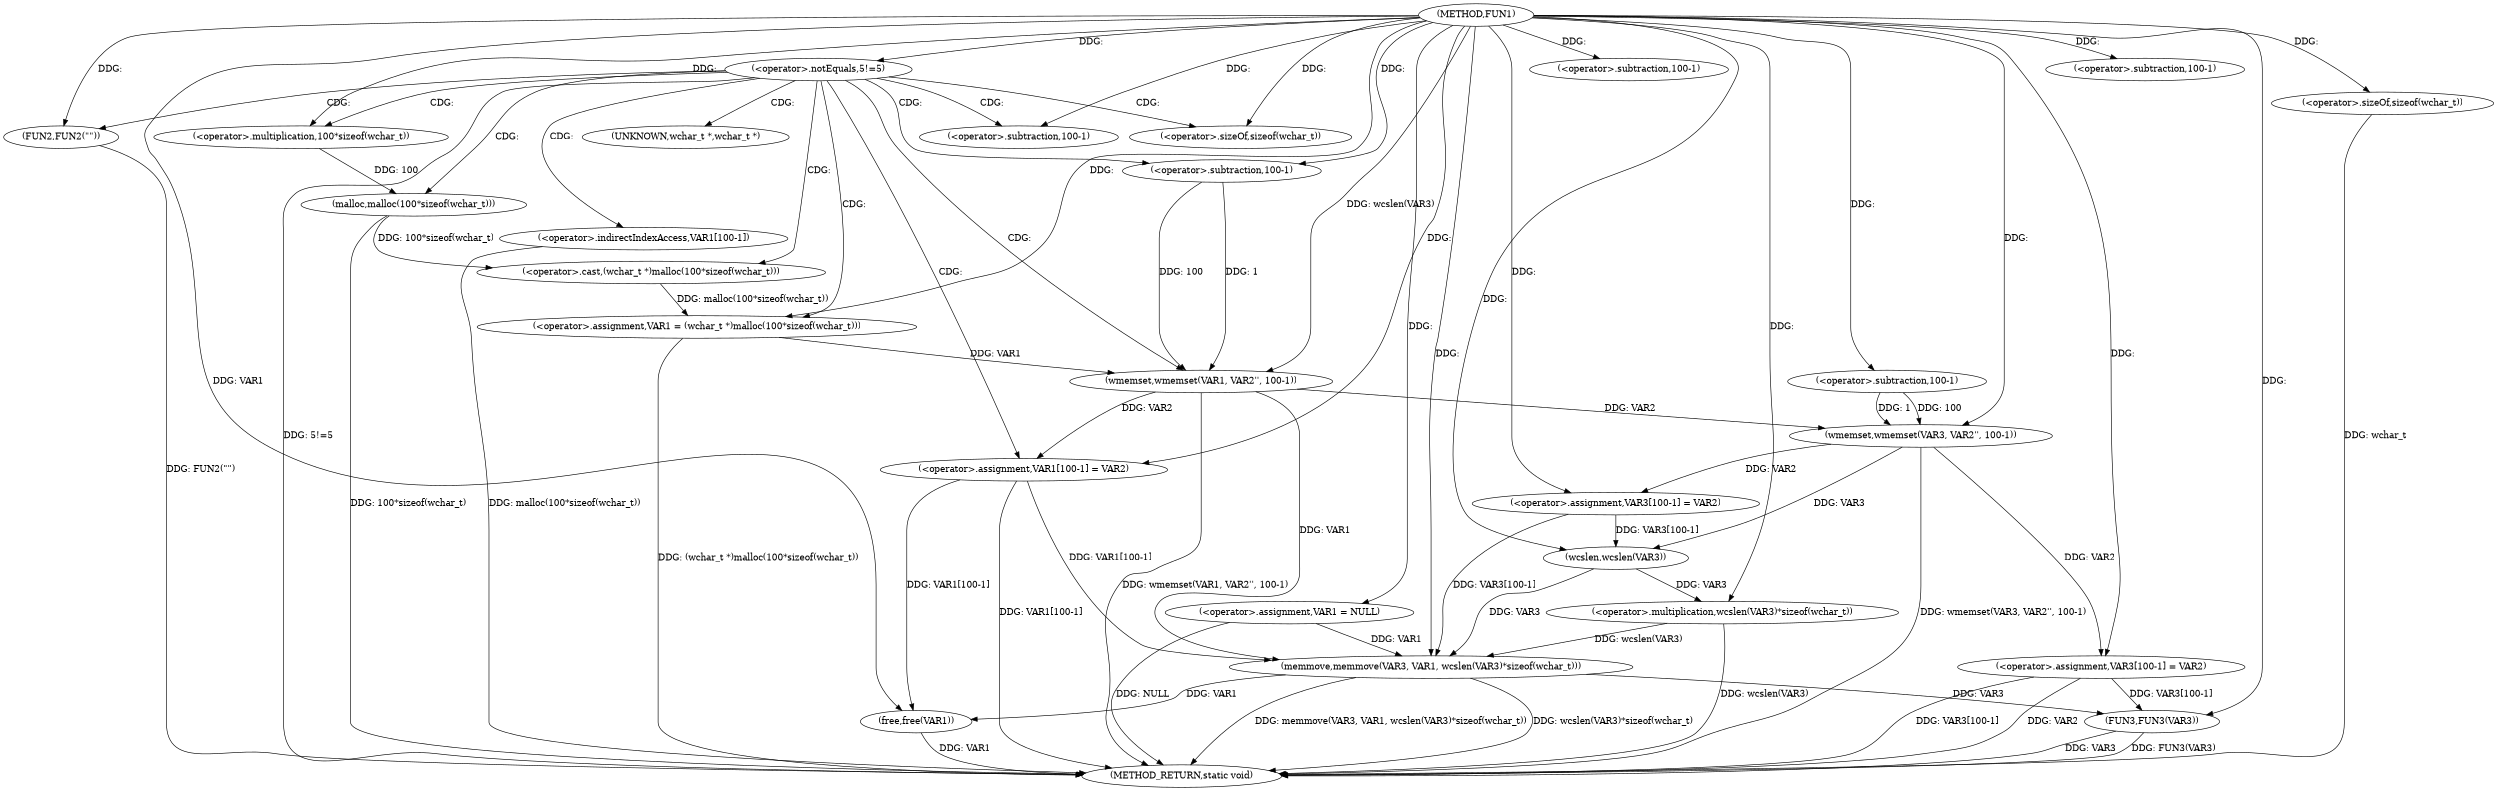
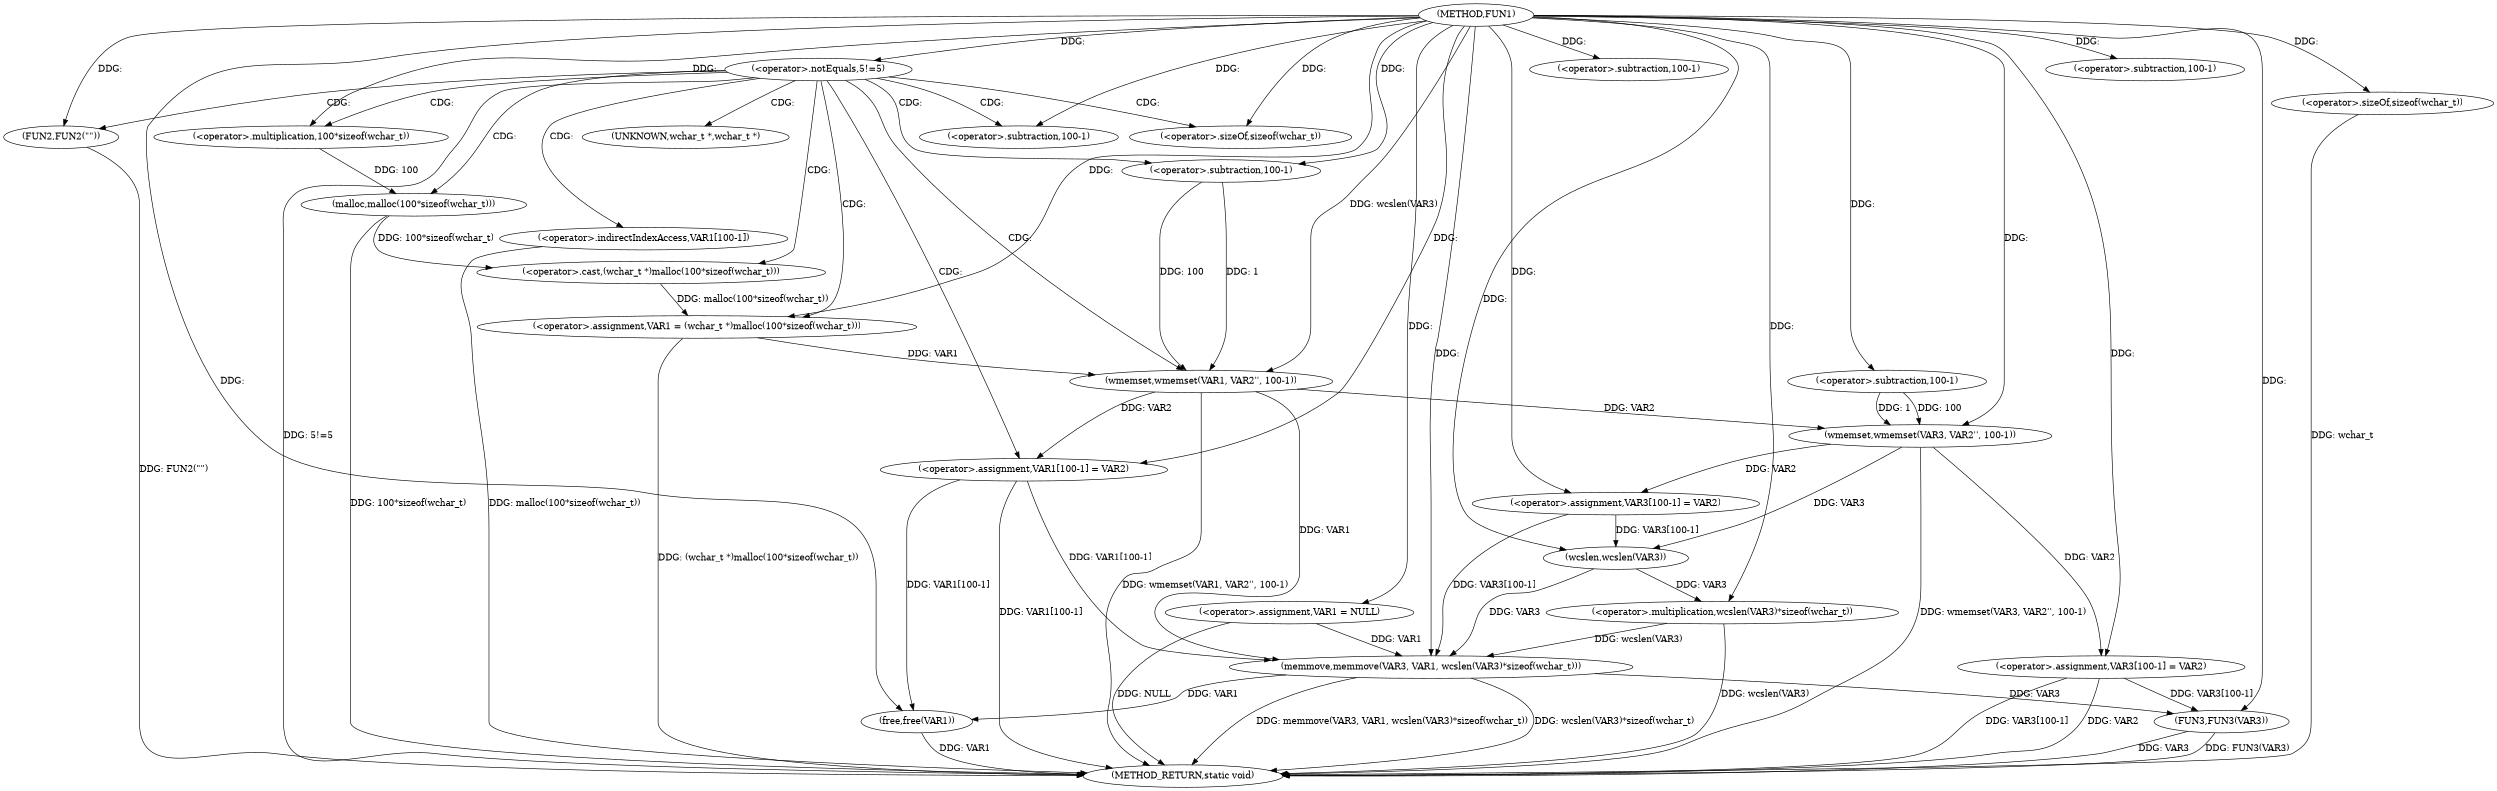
(238, 381) -> (234, 381)
